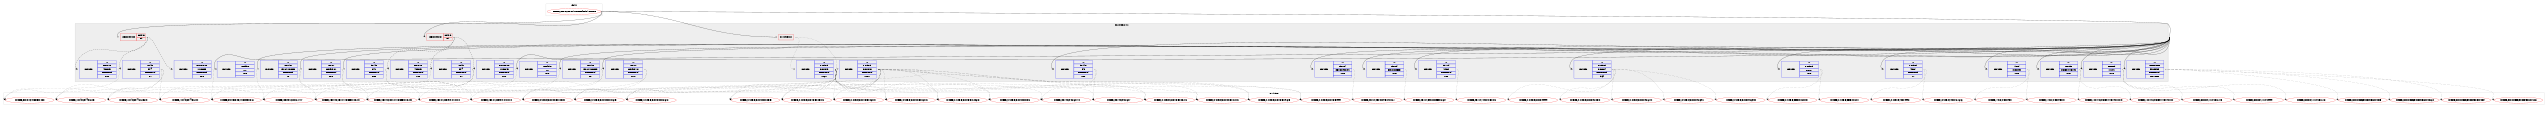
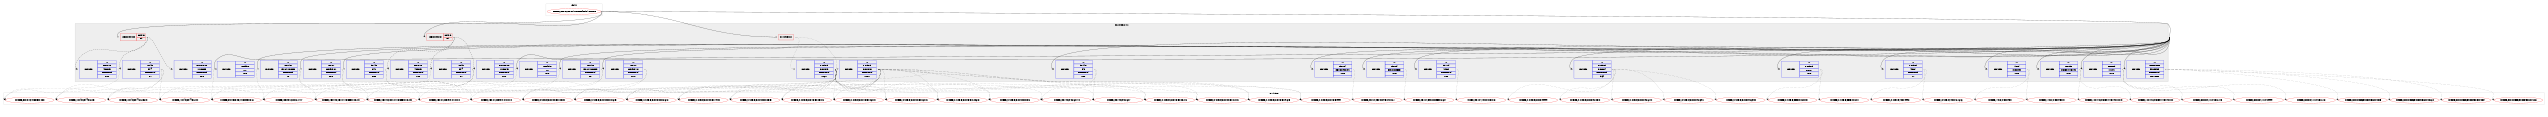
none -> (704, 100)
(1481, 100) -> (1481, 100)
